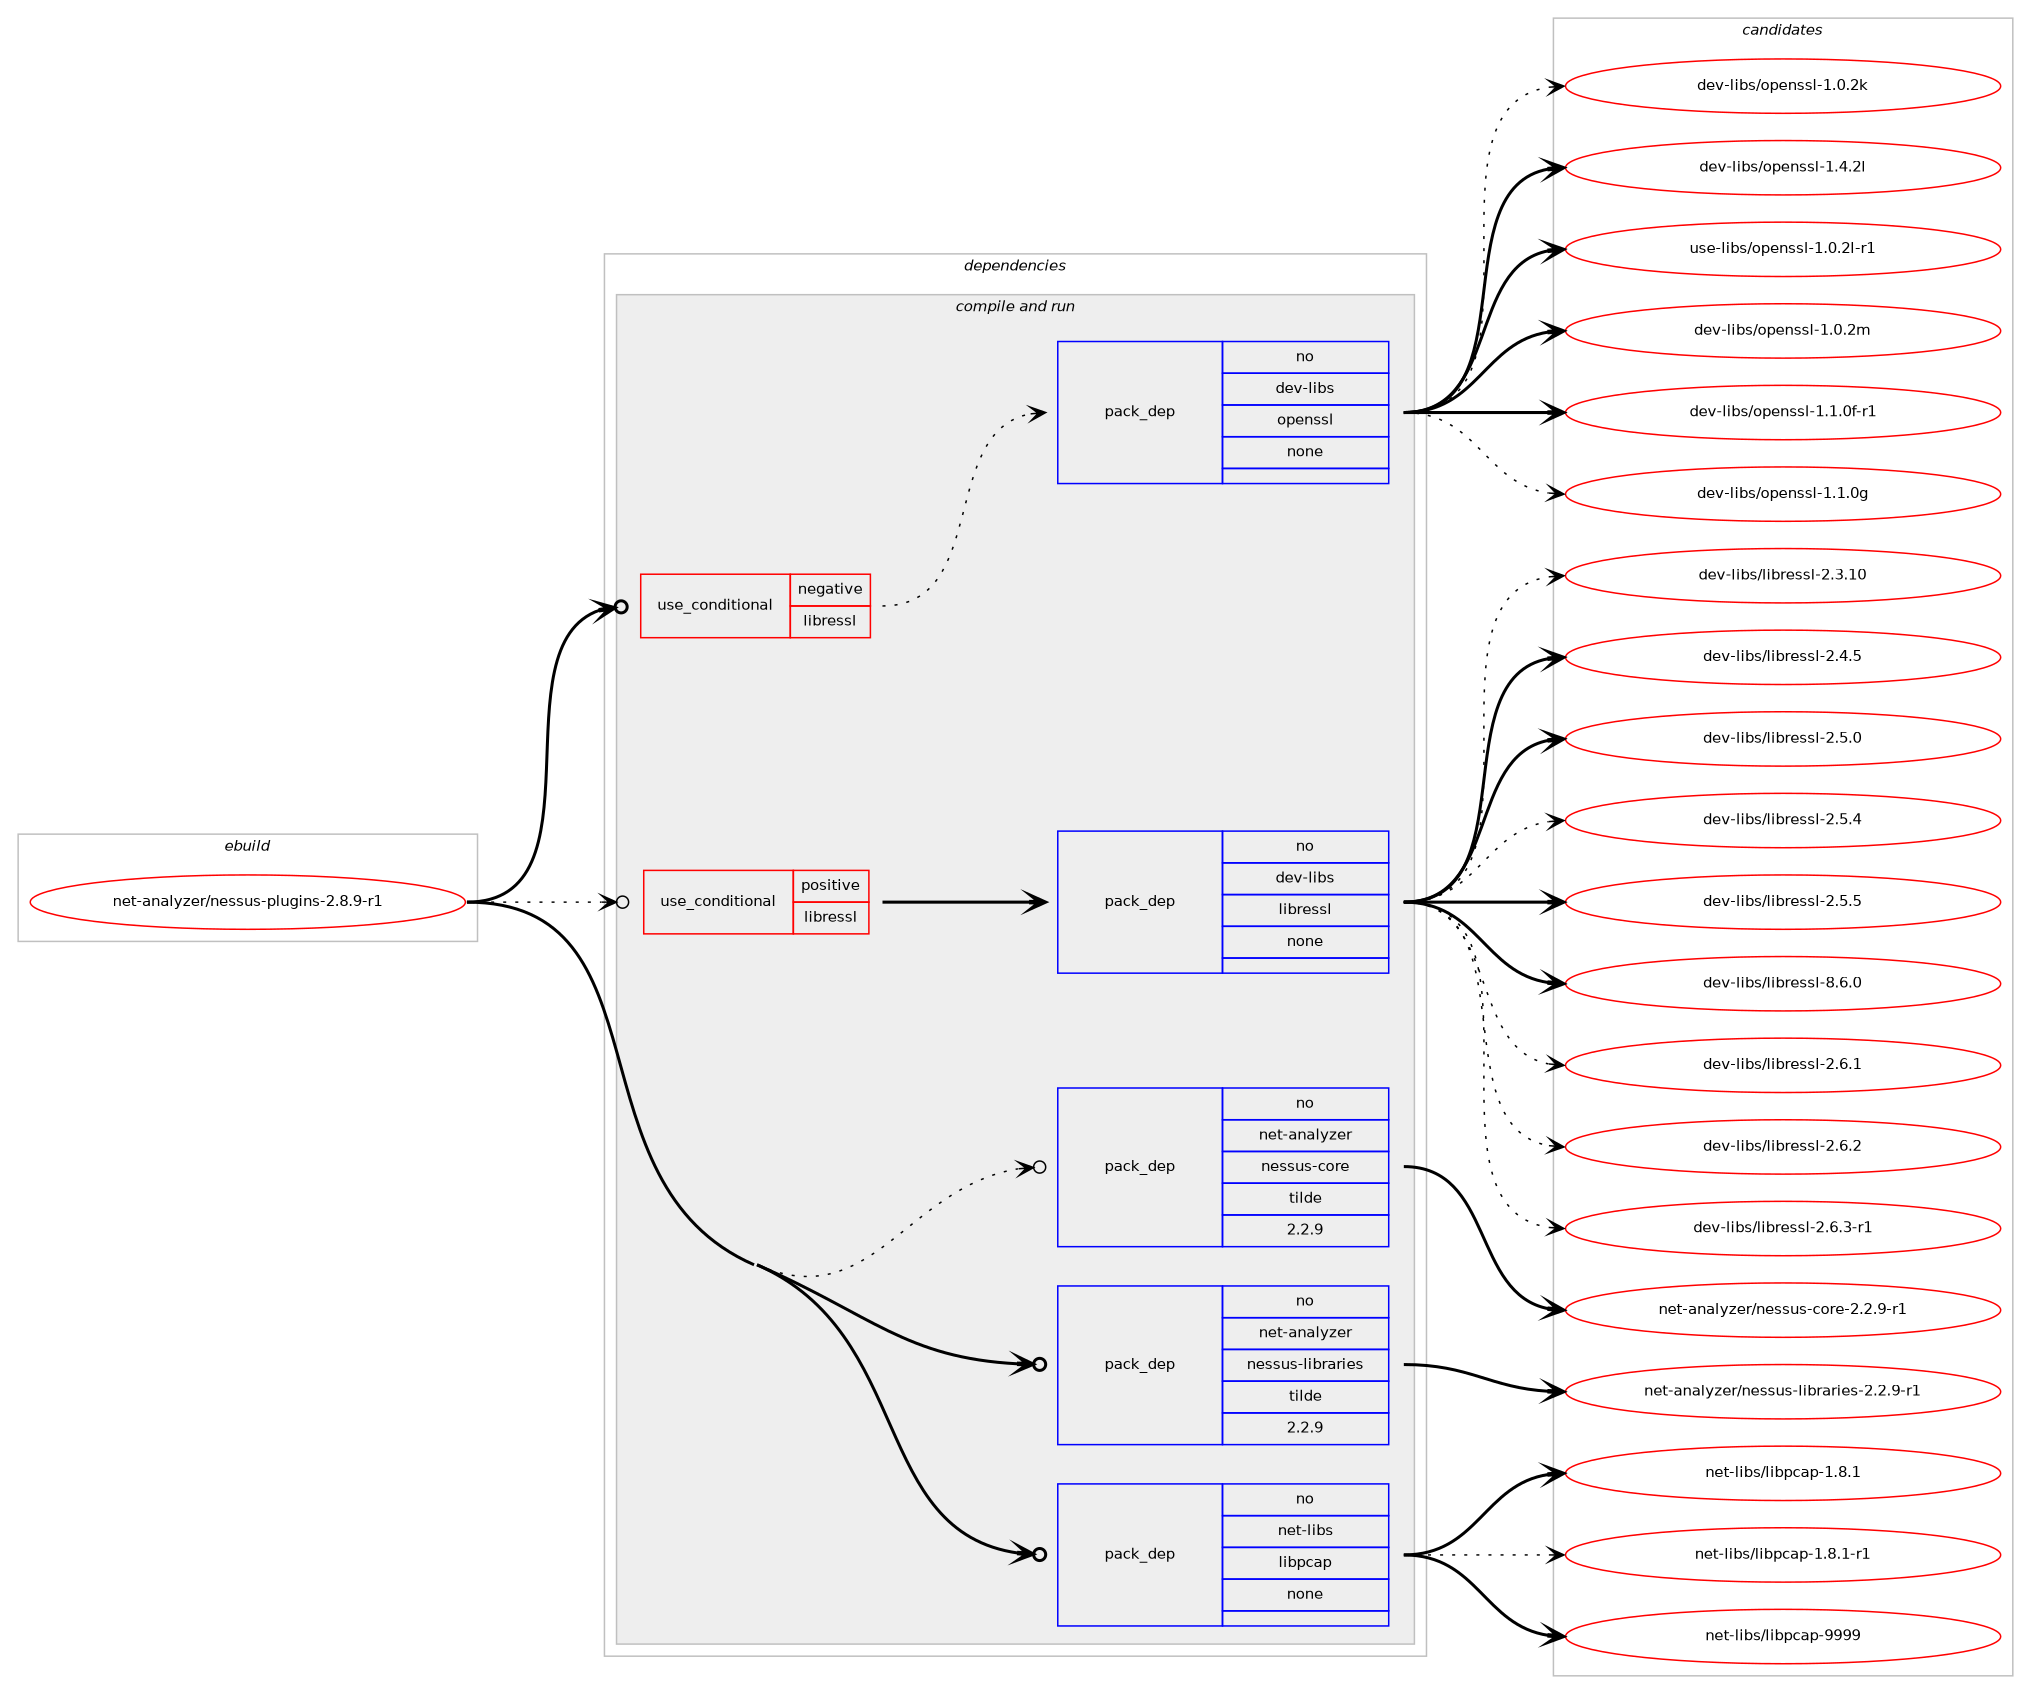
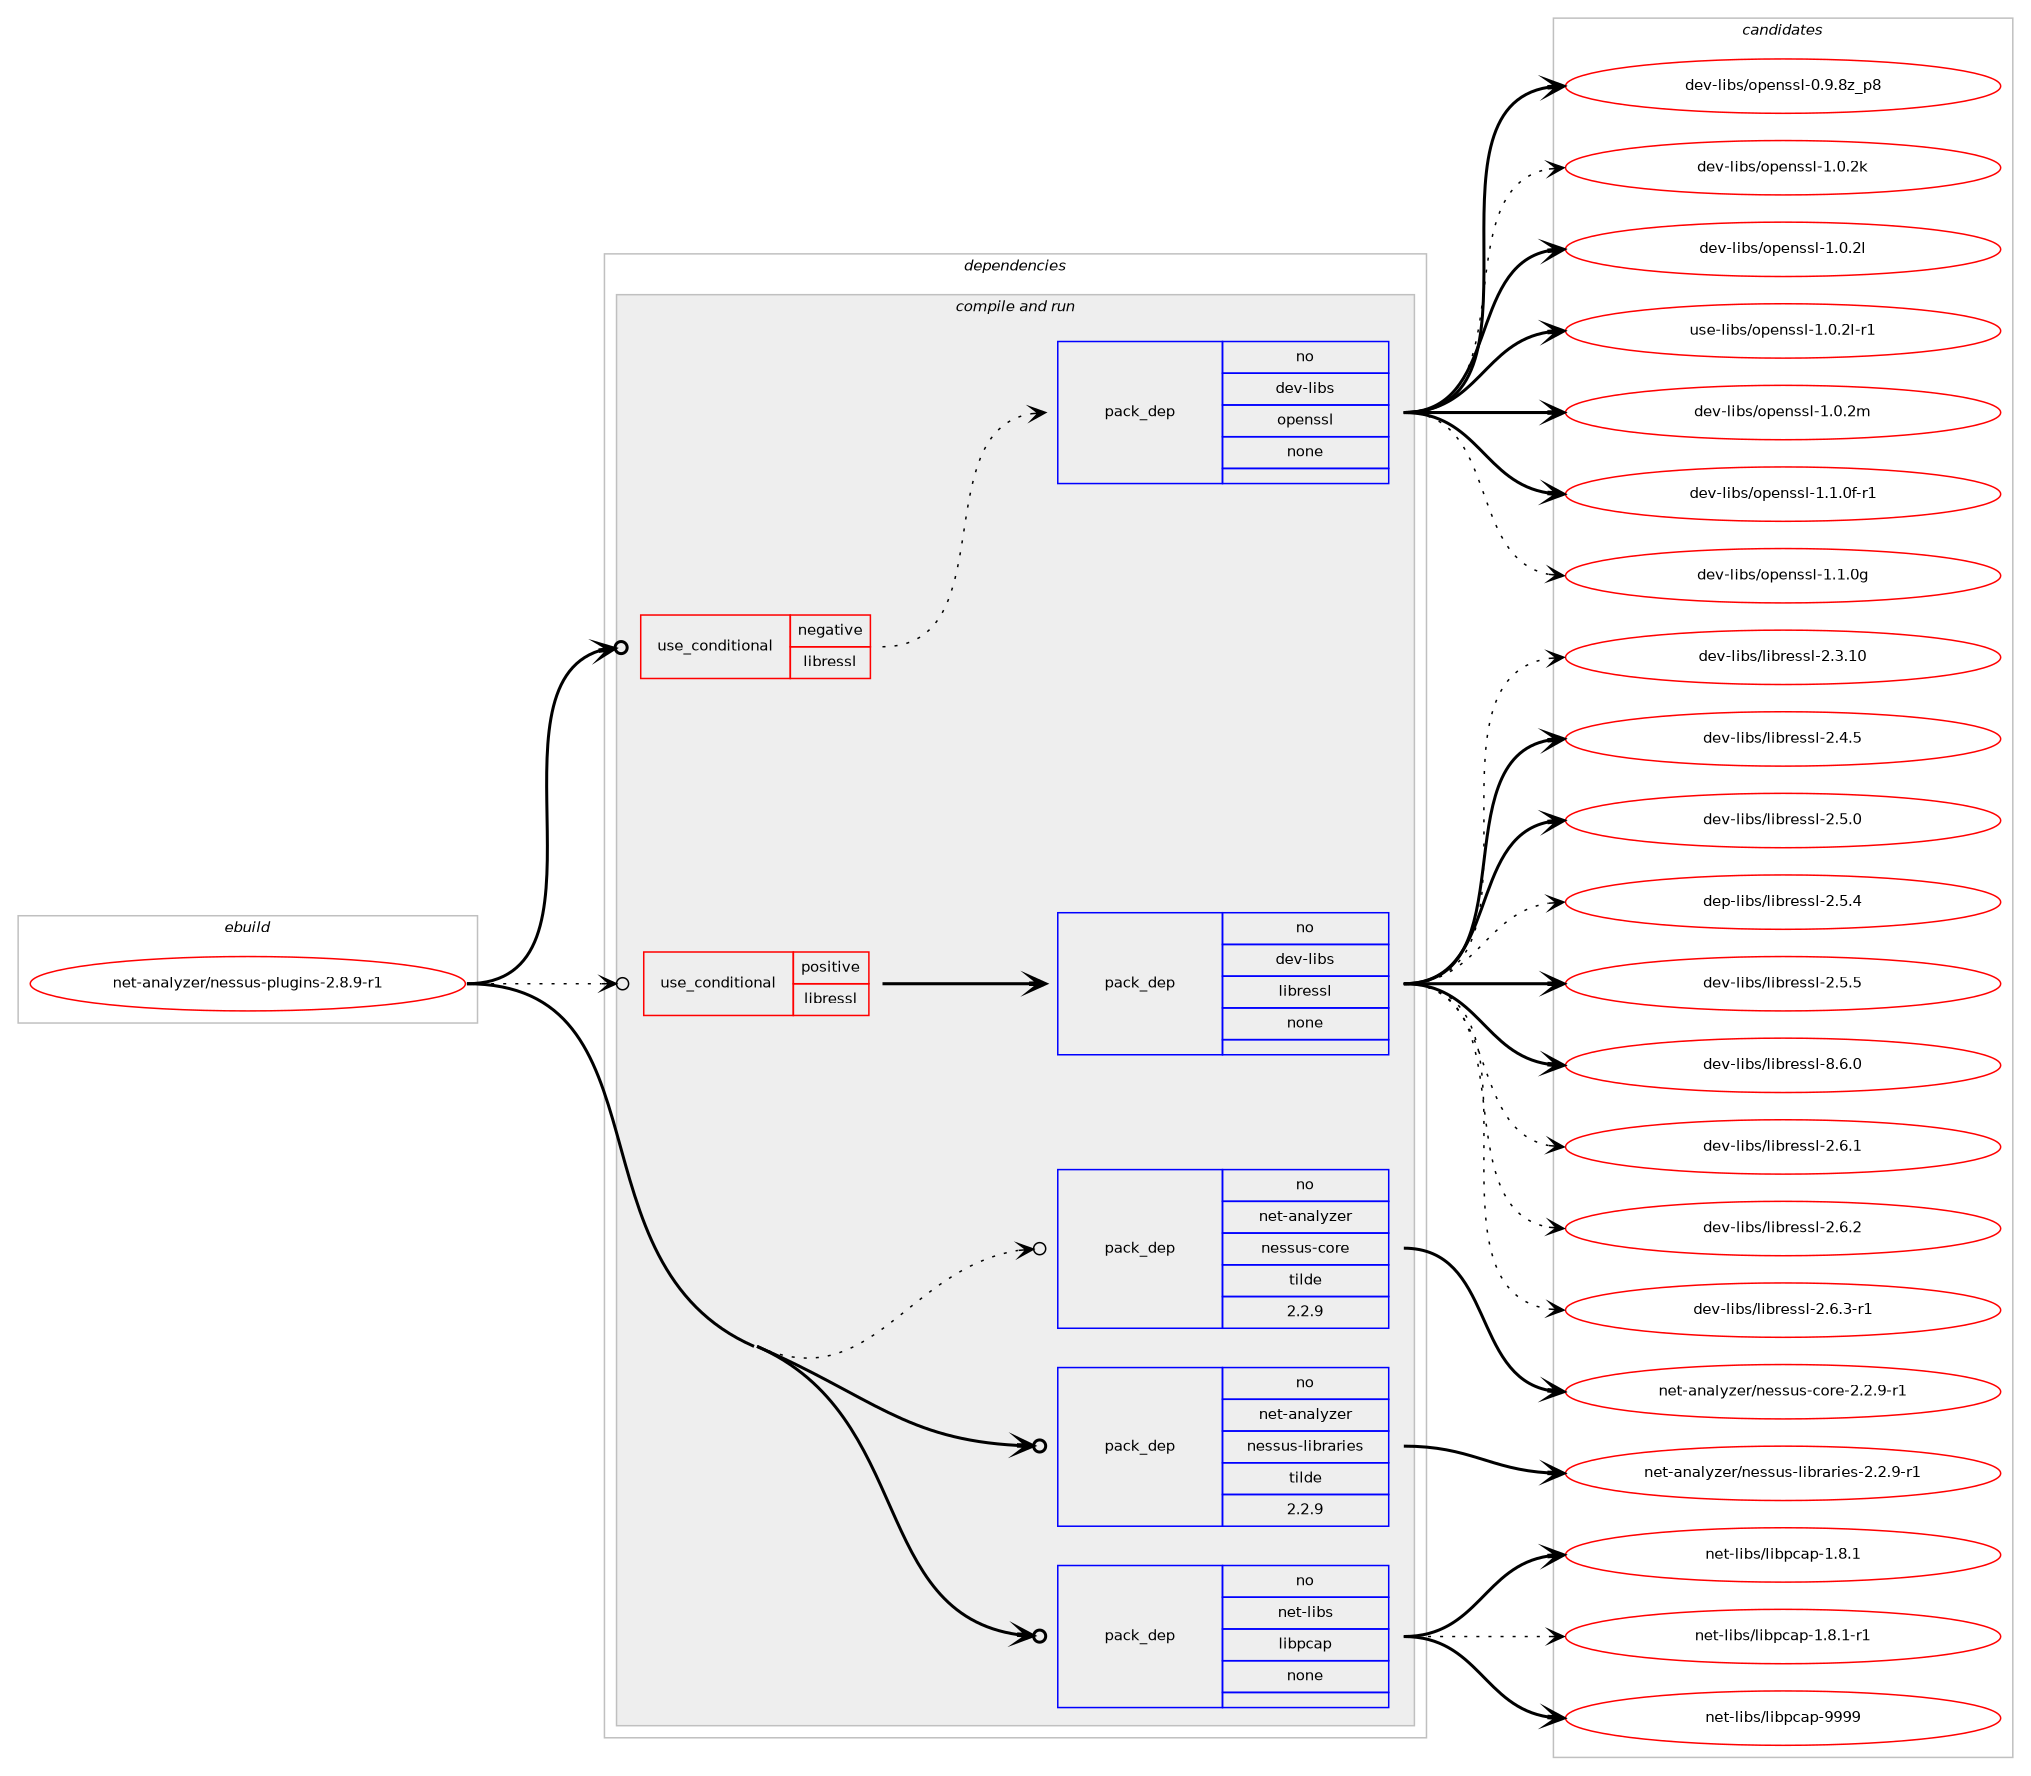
none -> (1783, 86)
(1783, 168) -> (1783, 249)
(1783, 821) -> (1783, 902)
